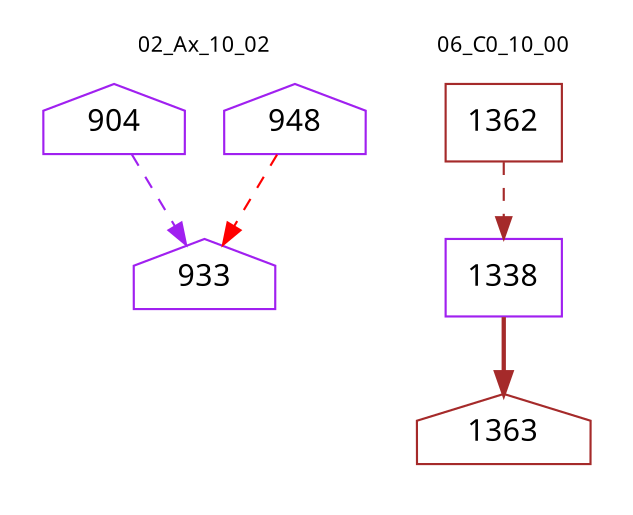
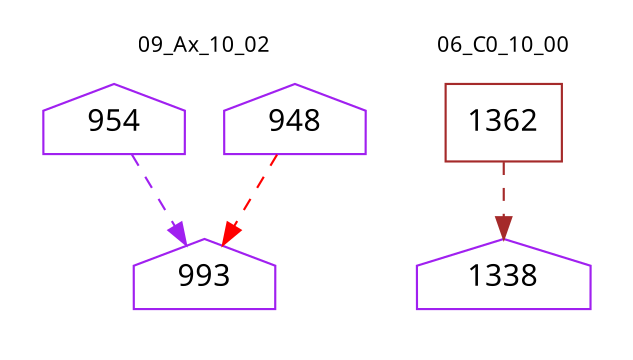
(205, 46) -> (205, 46)
(114, 123) -> (114, 123)
(205, 278) -> (205, 278)
(504, 278) -> (504, 278)
(504, 433) -> none
